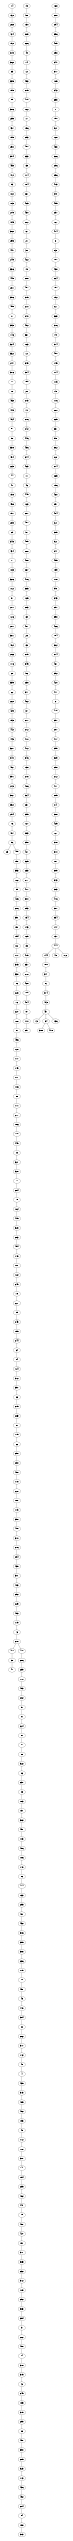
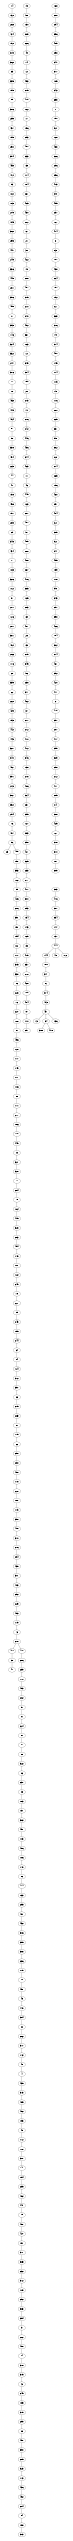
(56, 880) -> none
